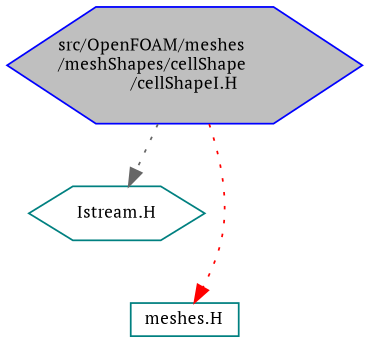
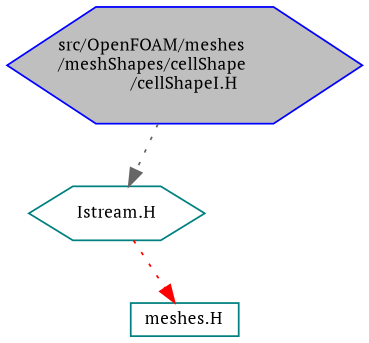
(225, 207) -> (149, 264)
